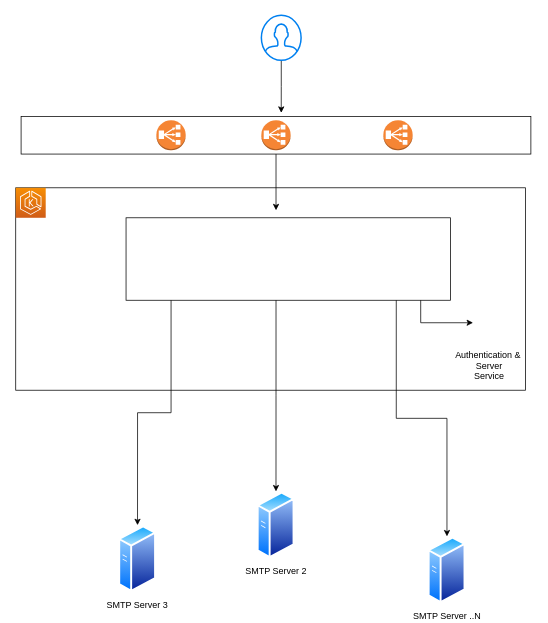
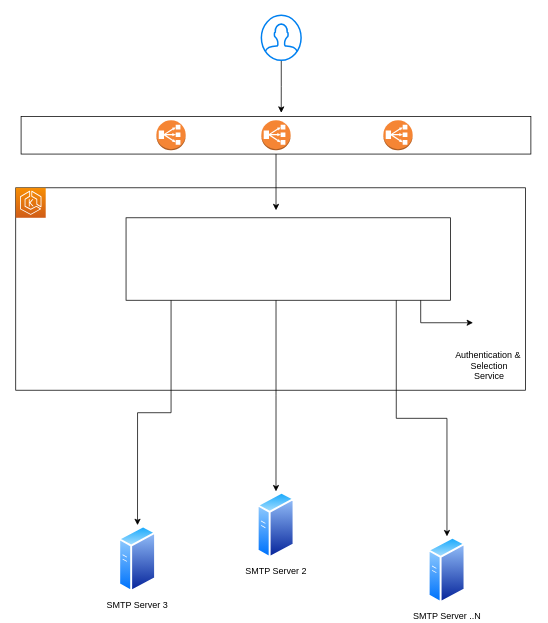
(489, 356) -> (489, 356)
